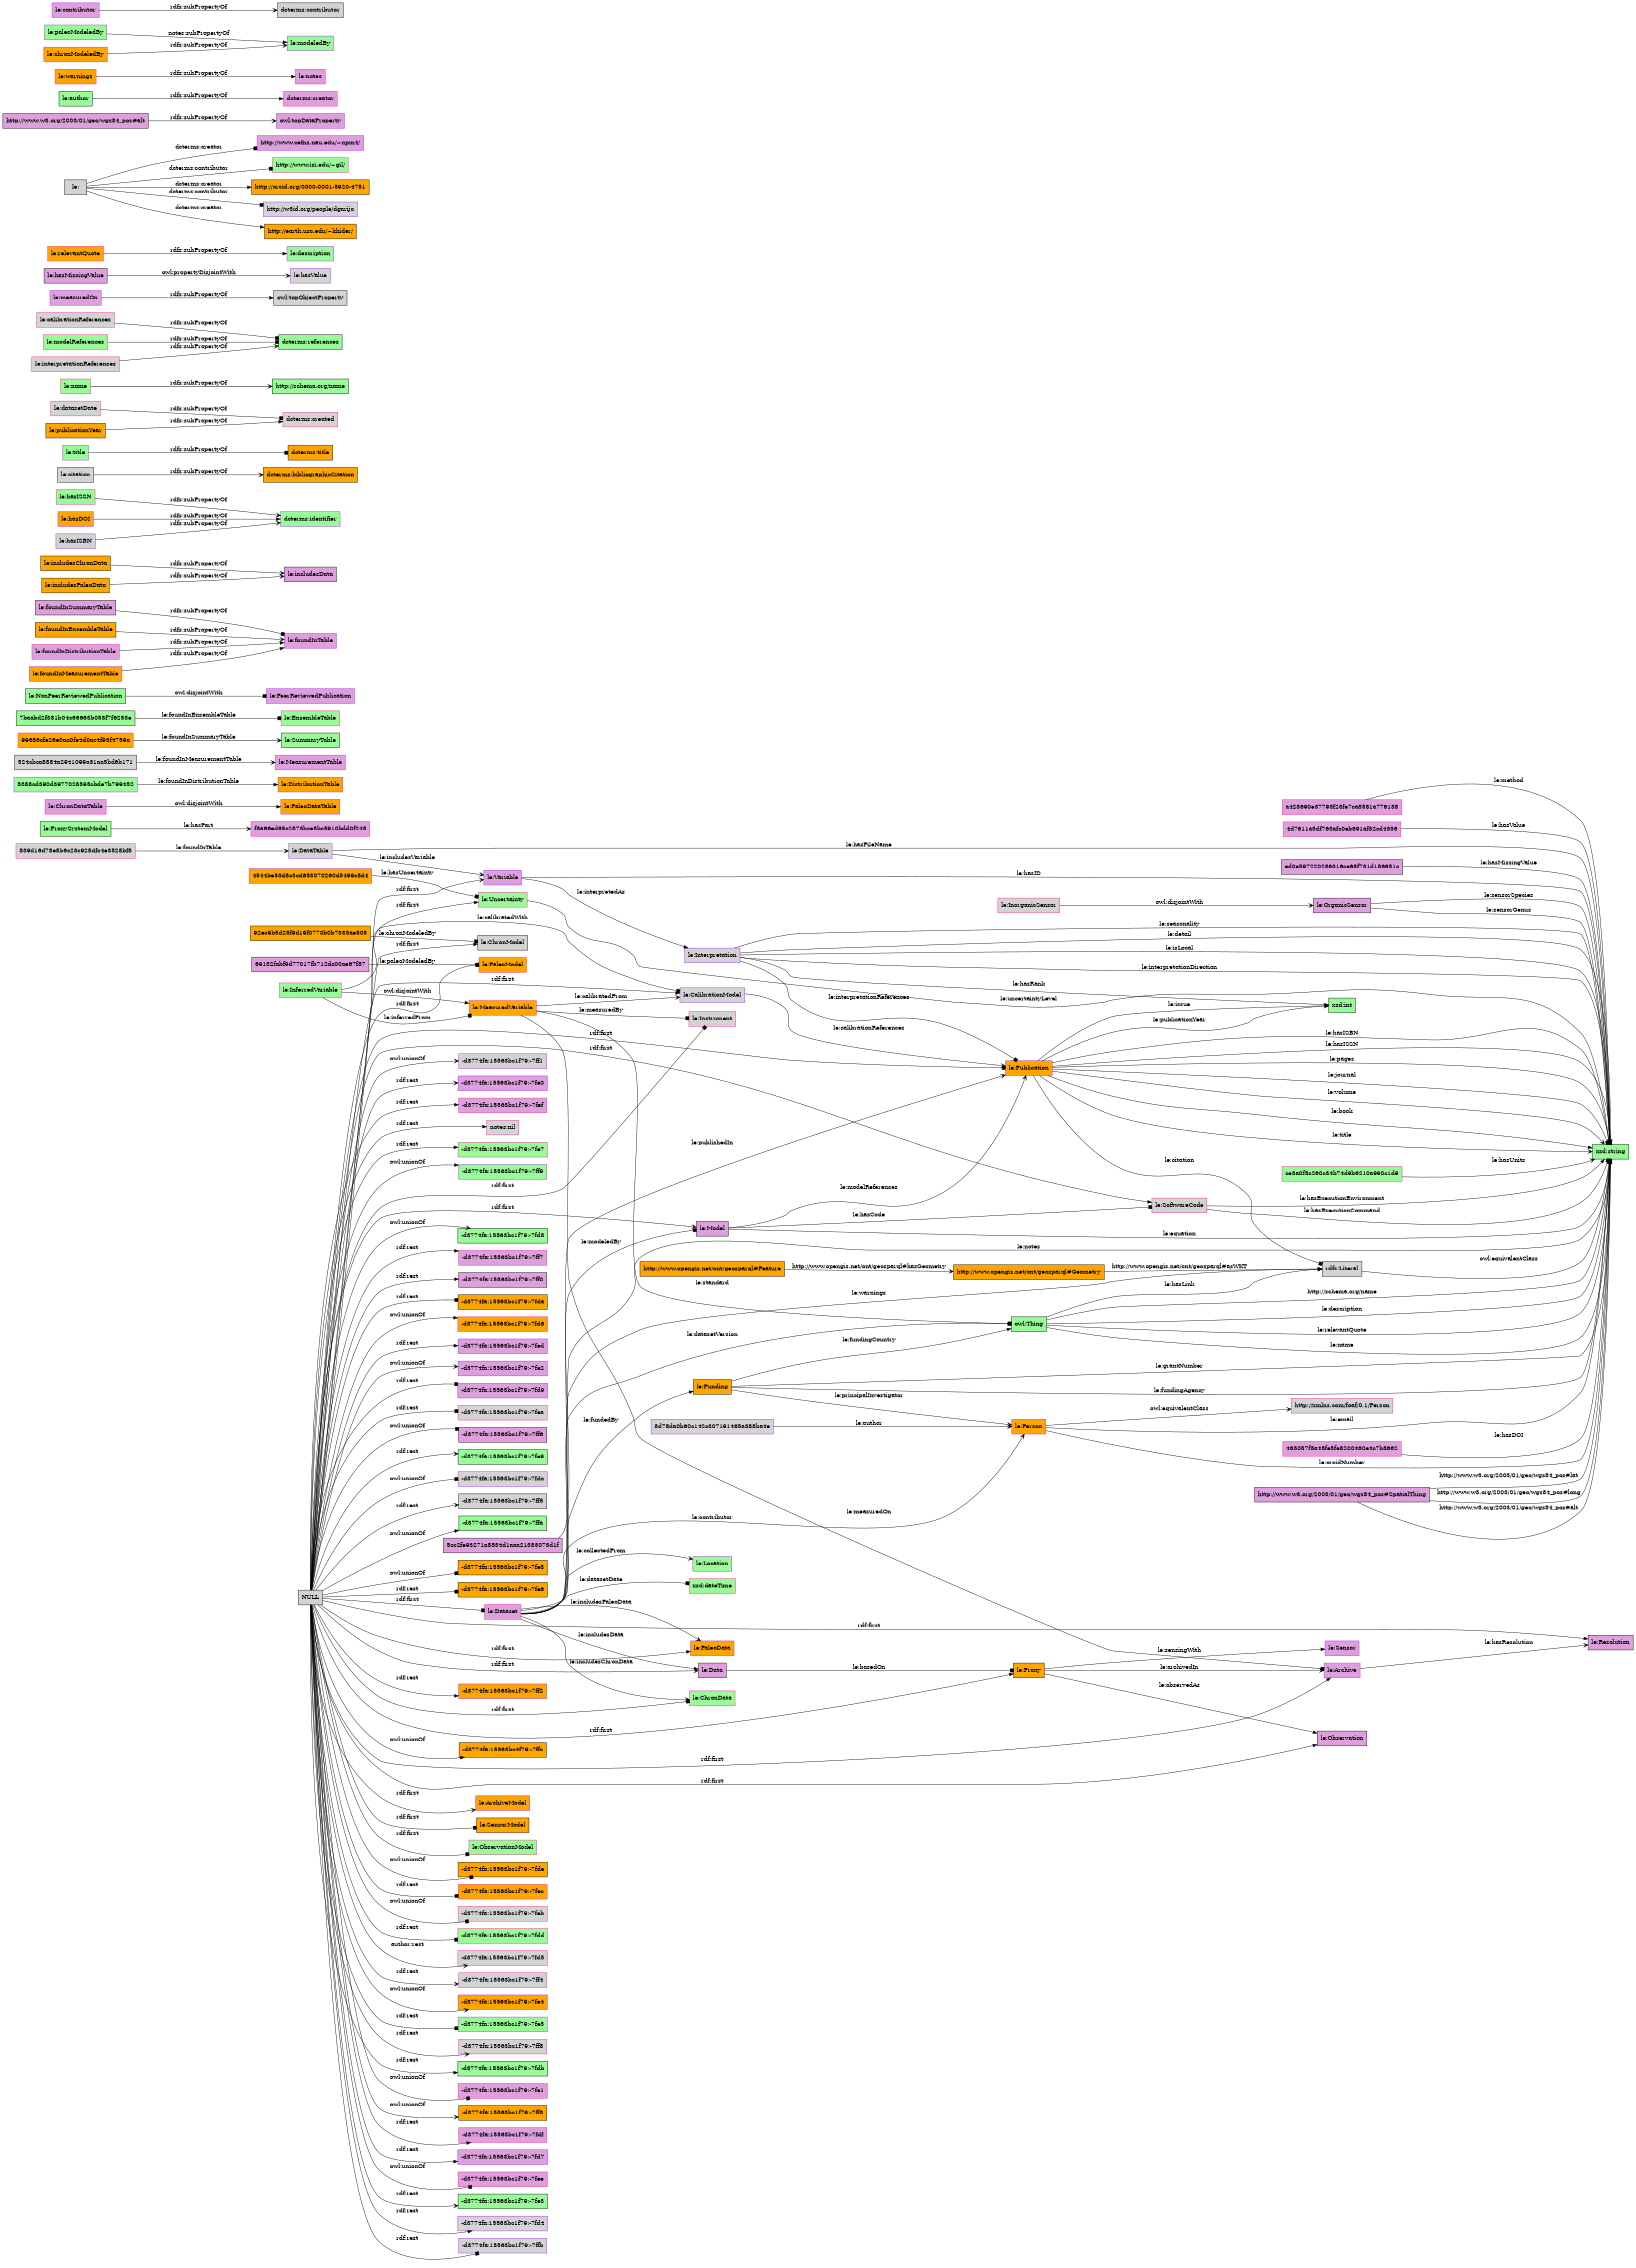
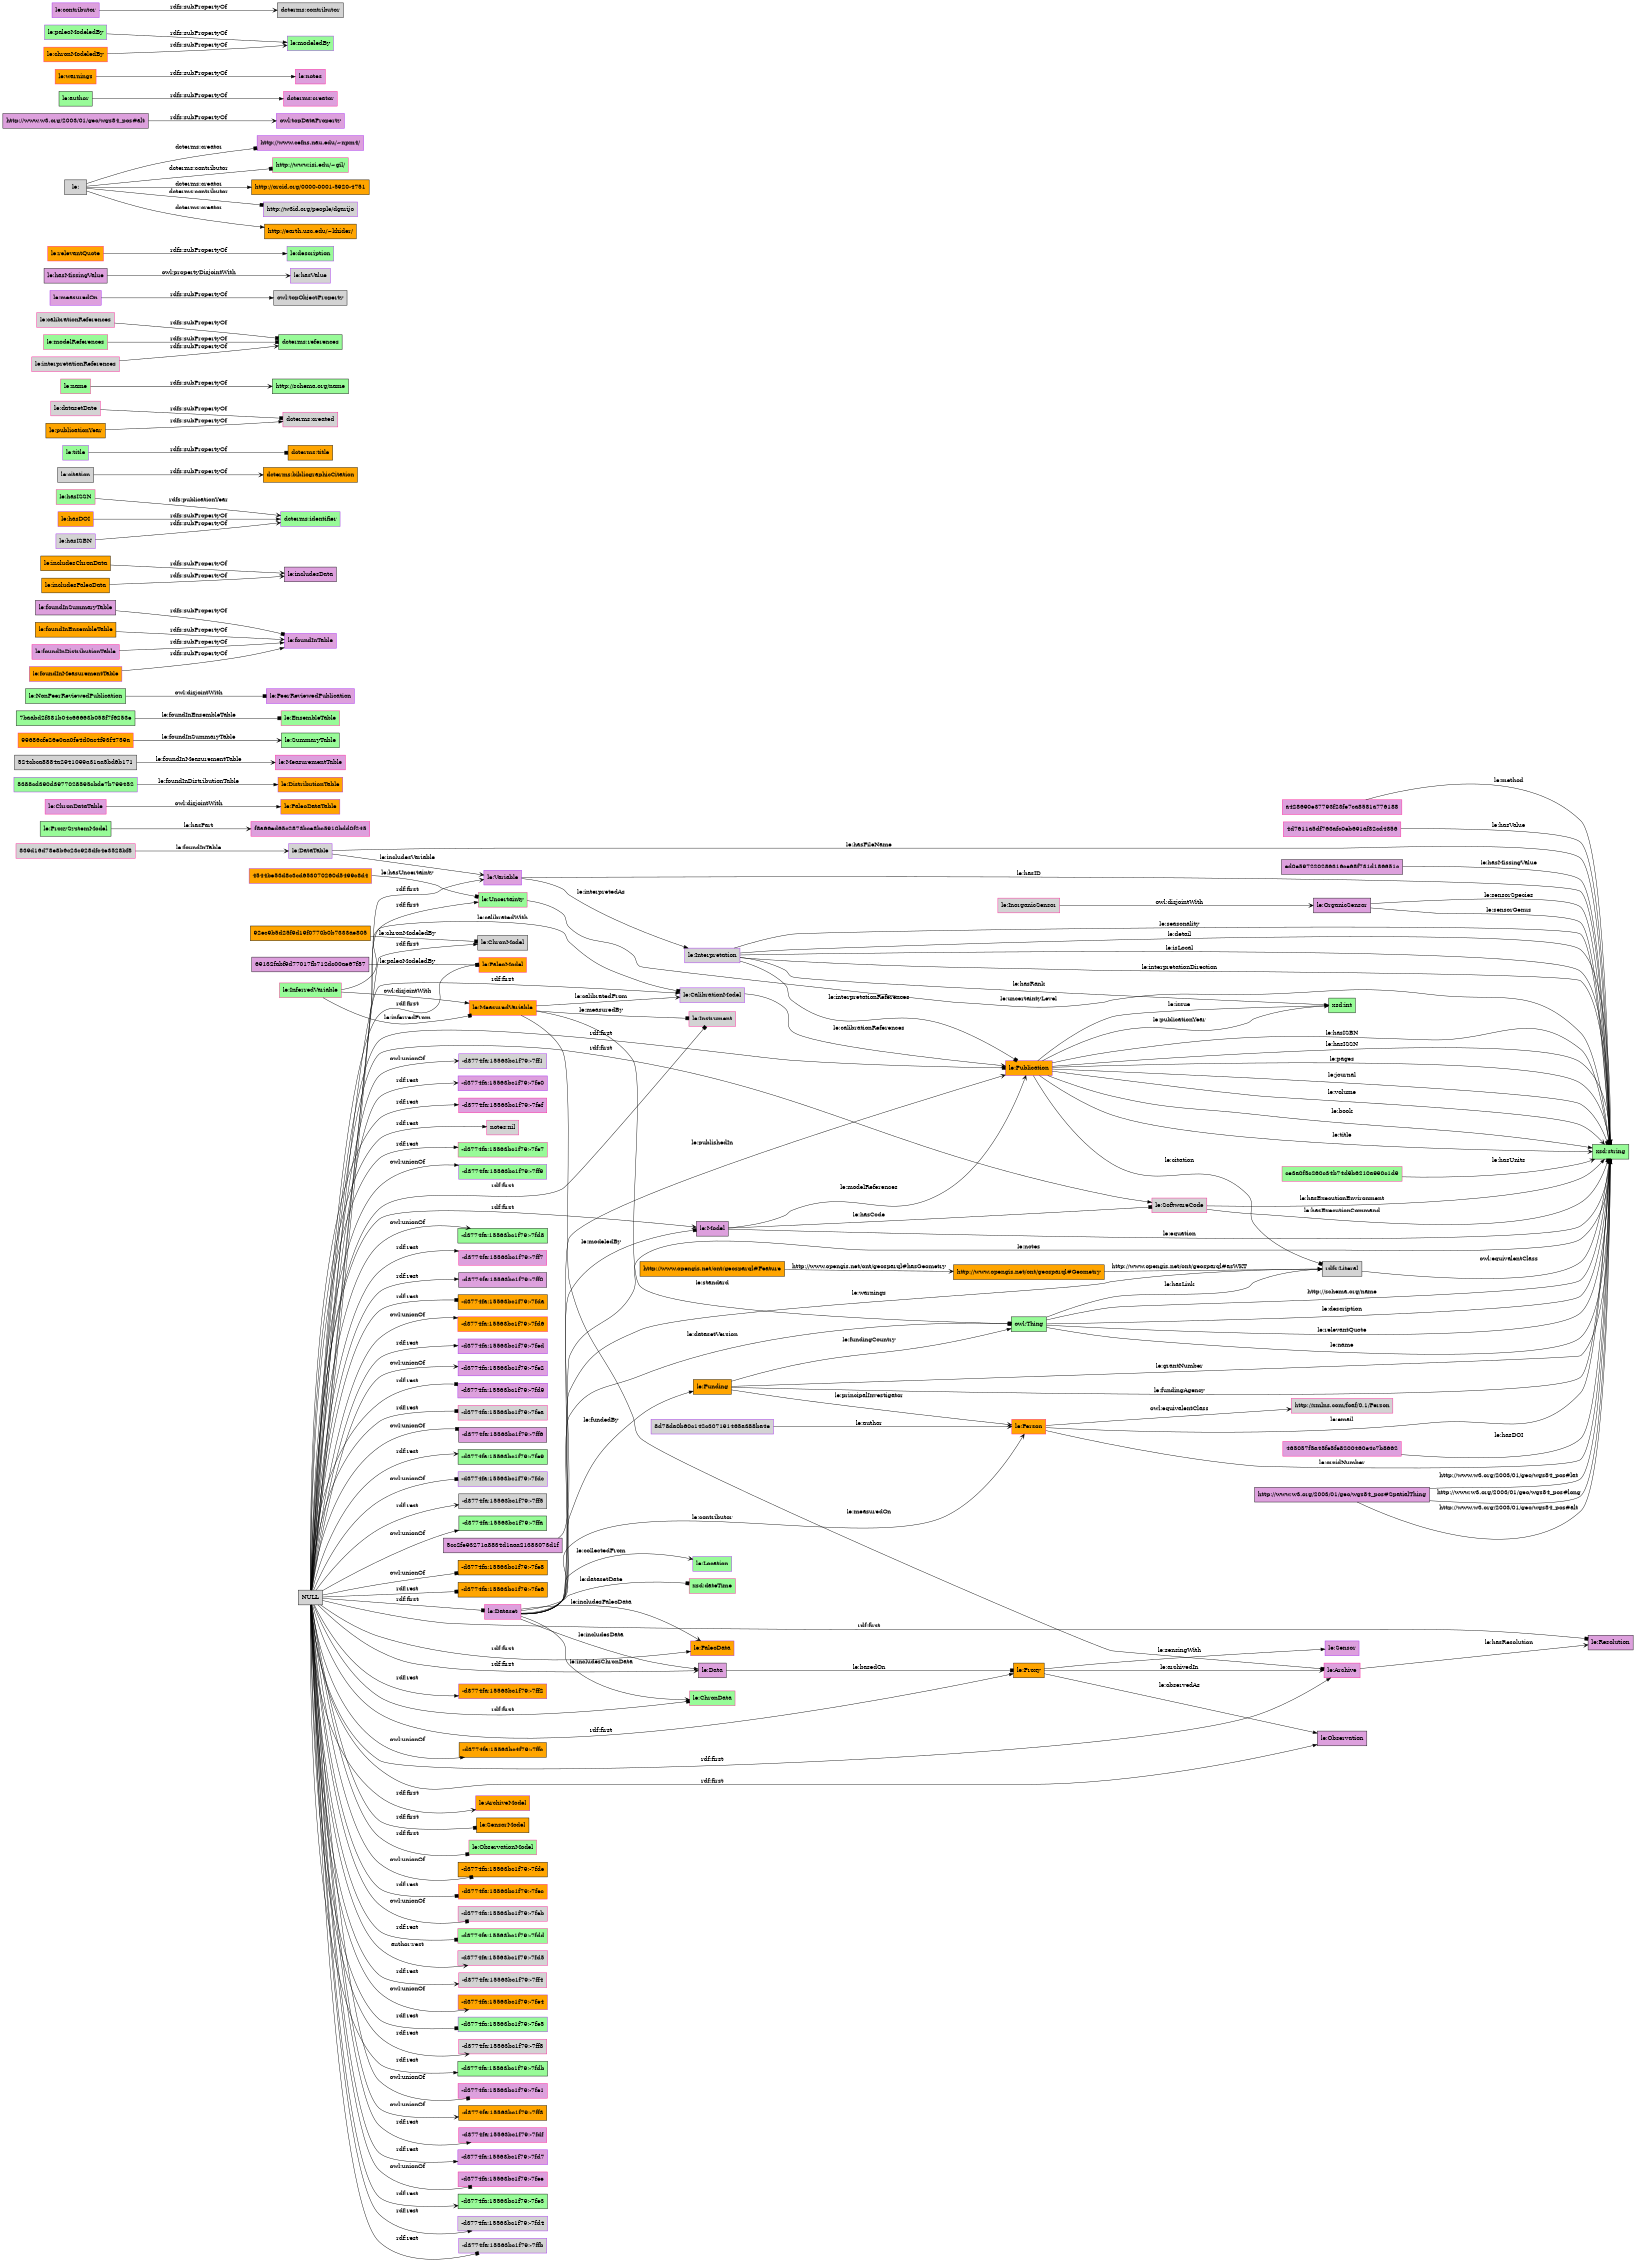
(199, 33) -> (199, 33)
(199, 500) -> (199, 500)
(952, 1629) -> (952, 1629)
